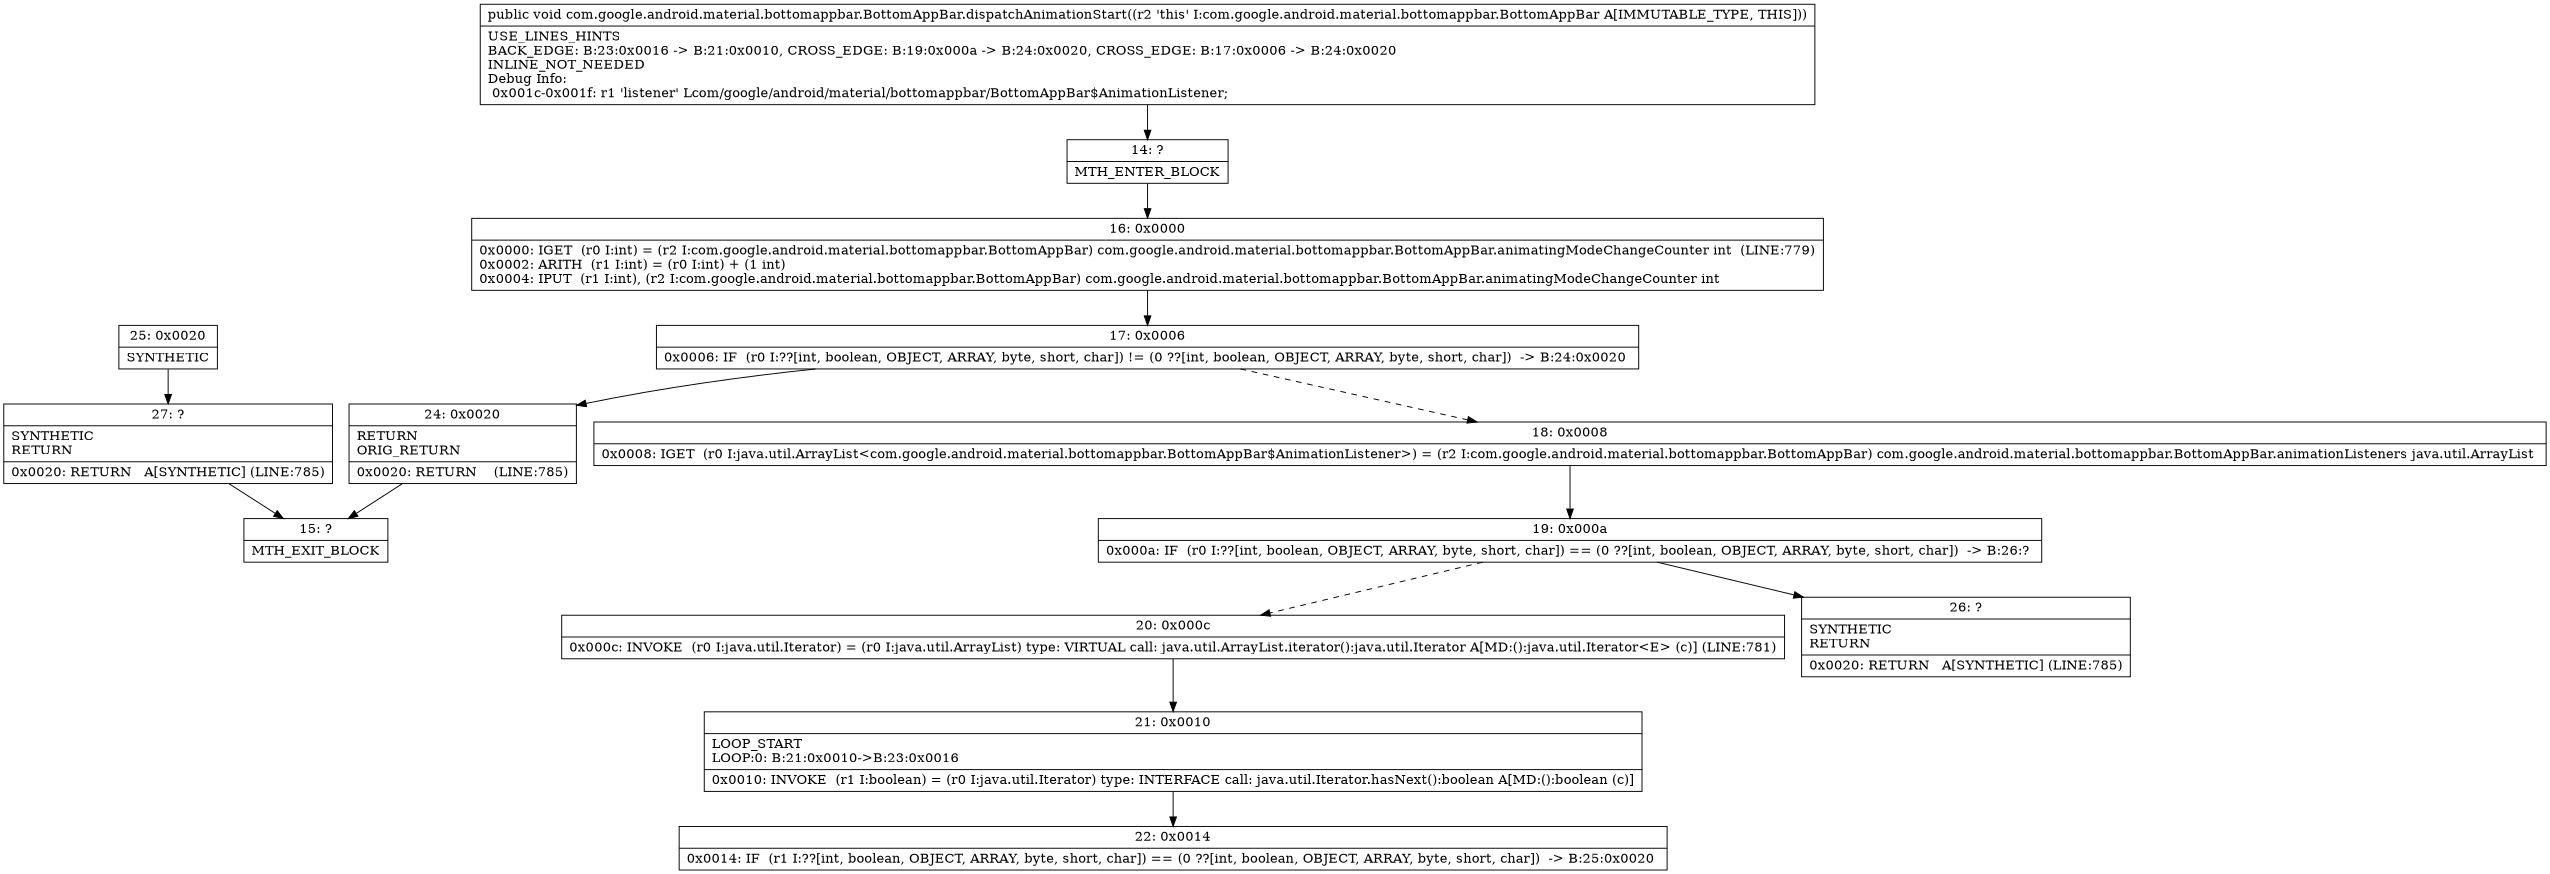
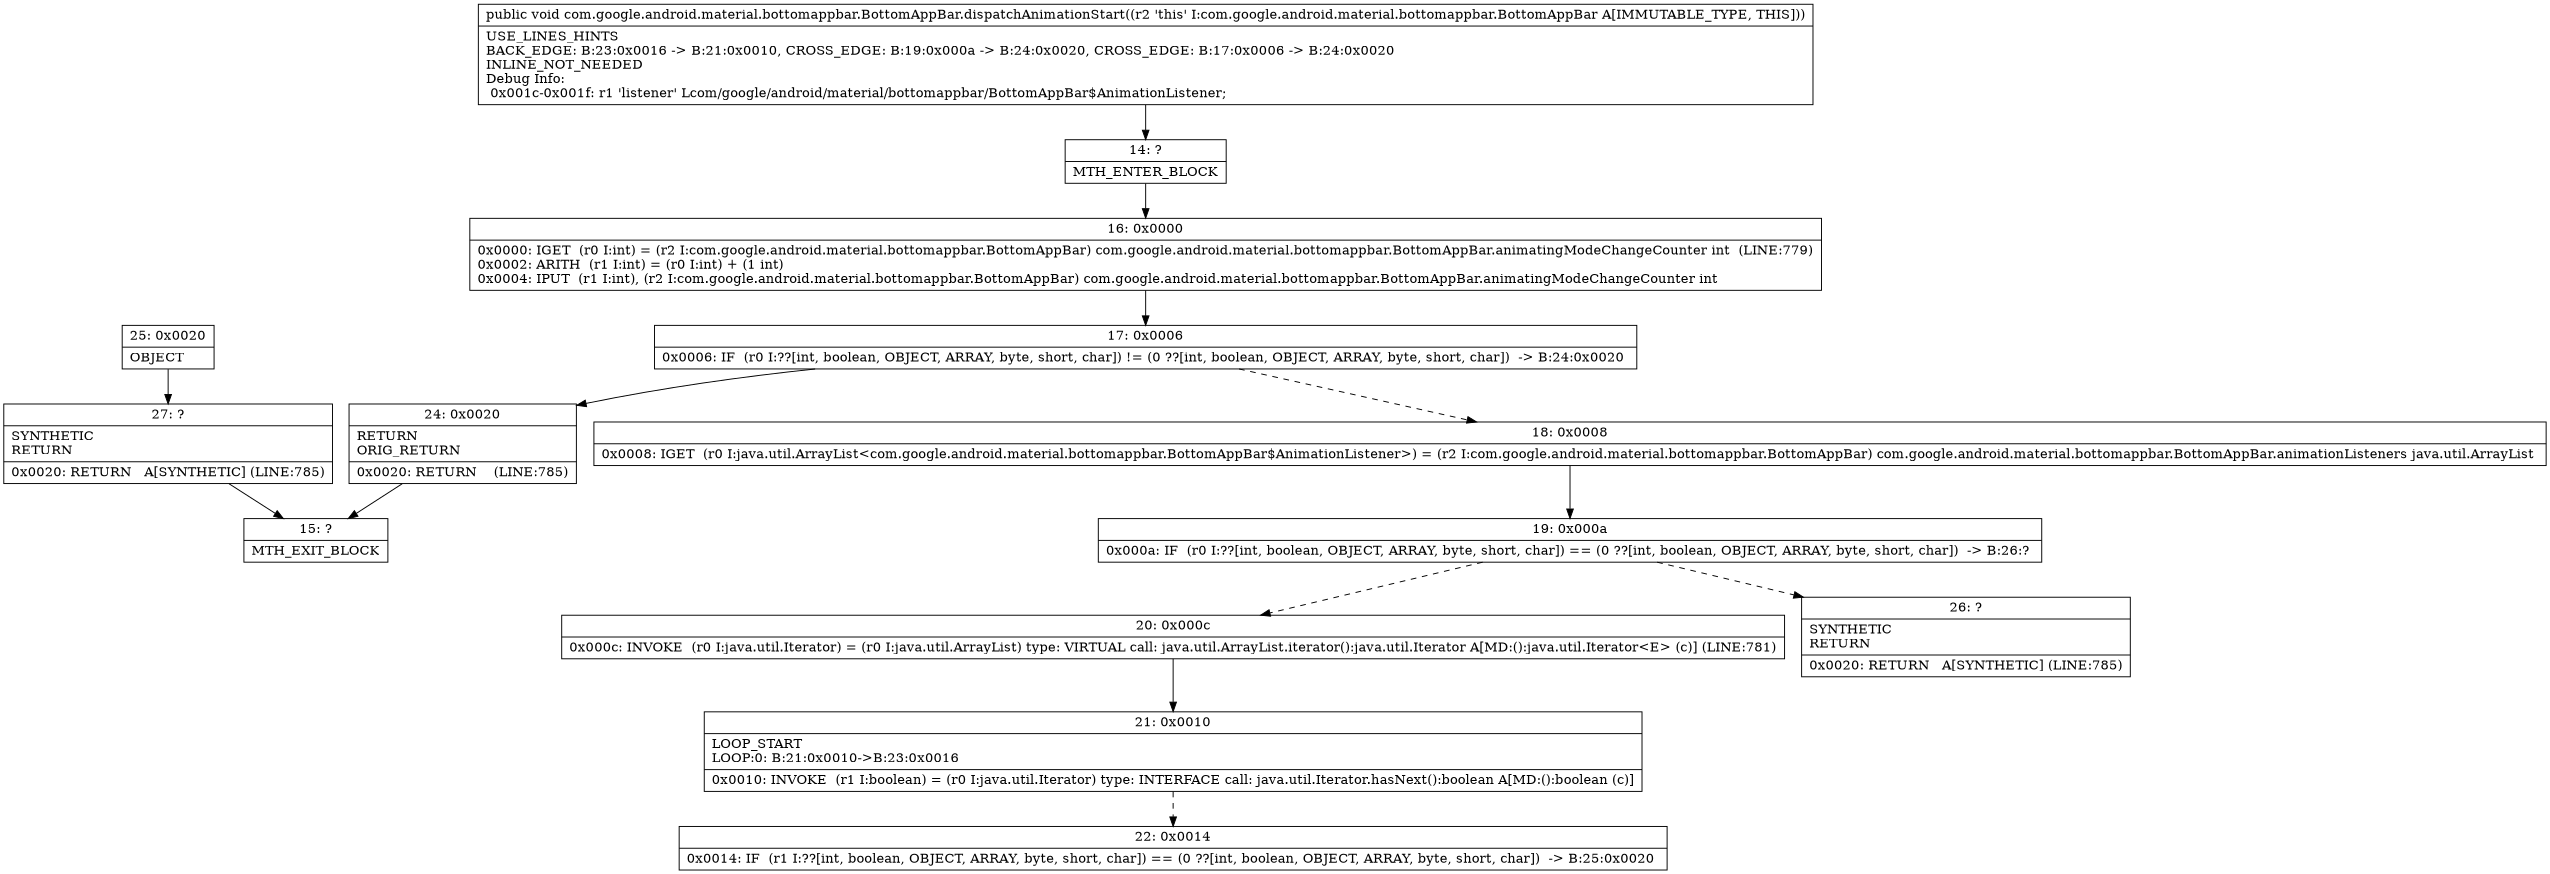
(168, 358) -> (157, 358)
(1726, 579) -> (1726, 579)
(1173, 804) -> (1173, 804)
